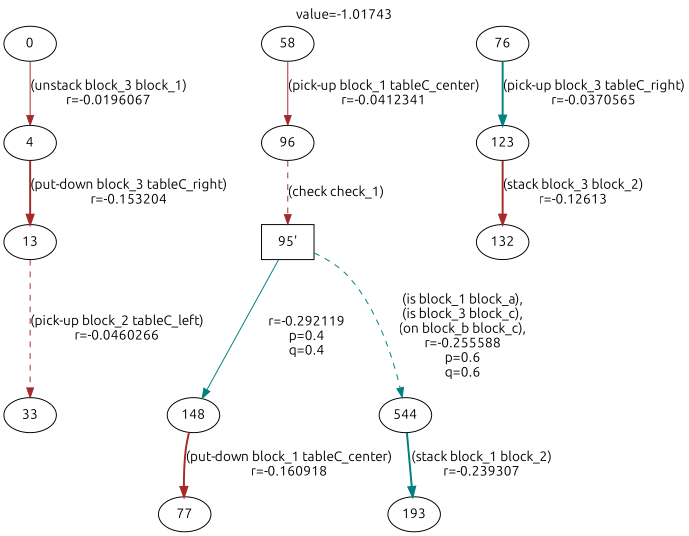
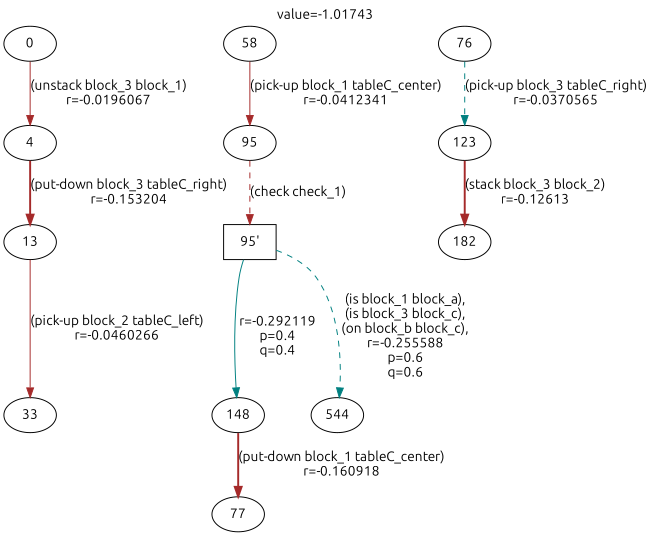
(503, 88) -> (465, 88)
(288, 143) -> (250, 143)
(503, 242) -> (465, 242)
(30, 324) -> (30, 324)
(414, 514) -> none
